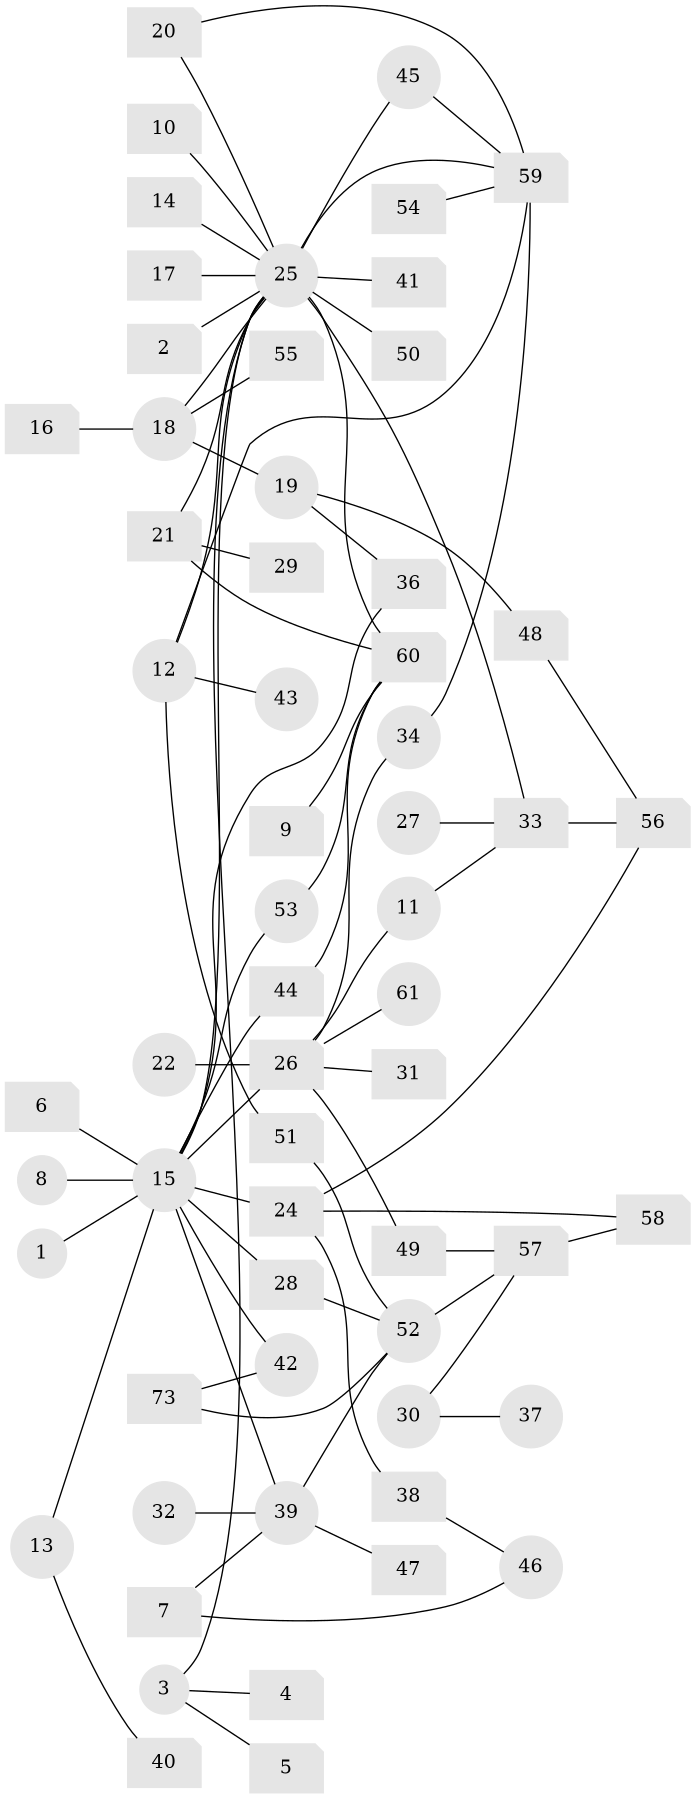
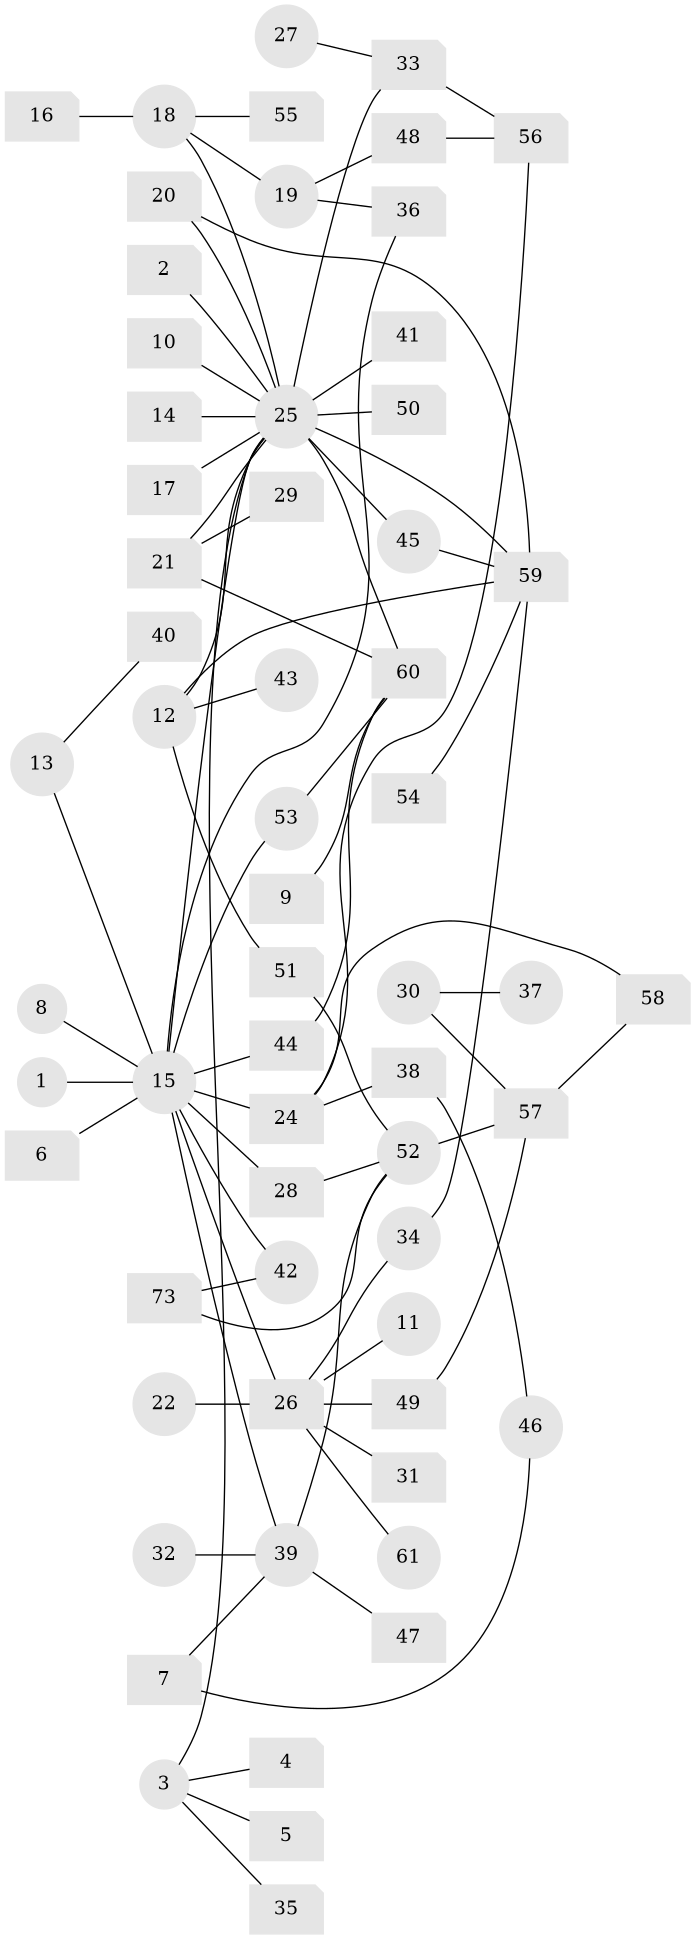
(465, 869) -> none
none -> (287, 1909)
